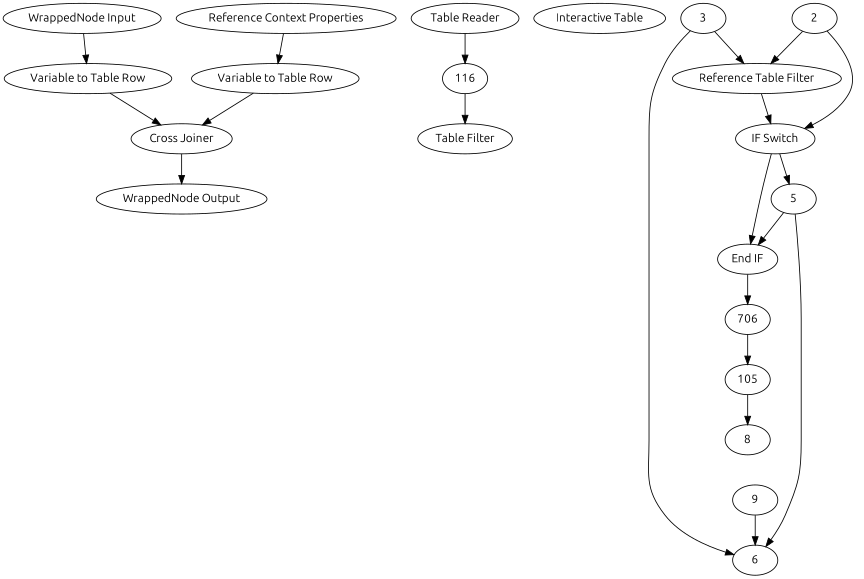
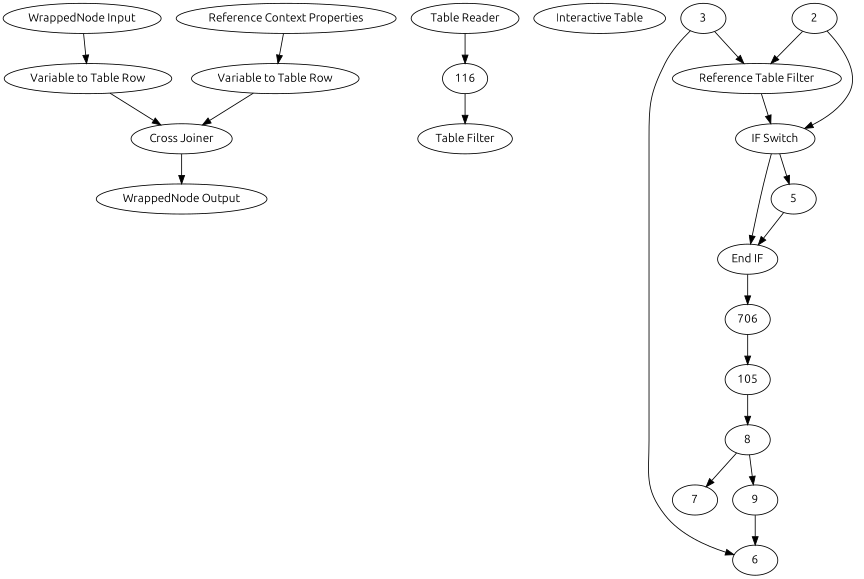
(801, 380) -> none
none -> (751, 466)
none -> (695, 500)
